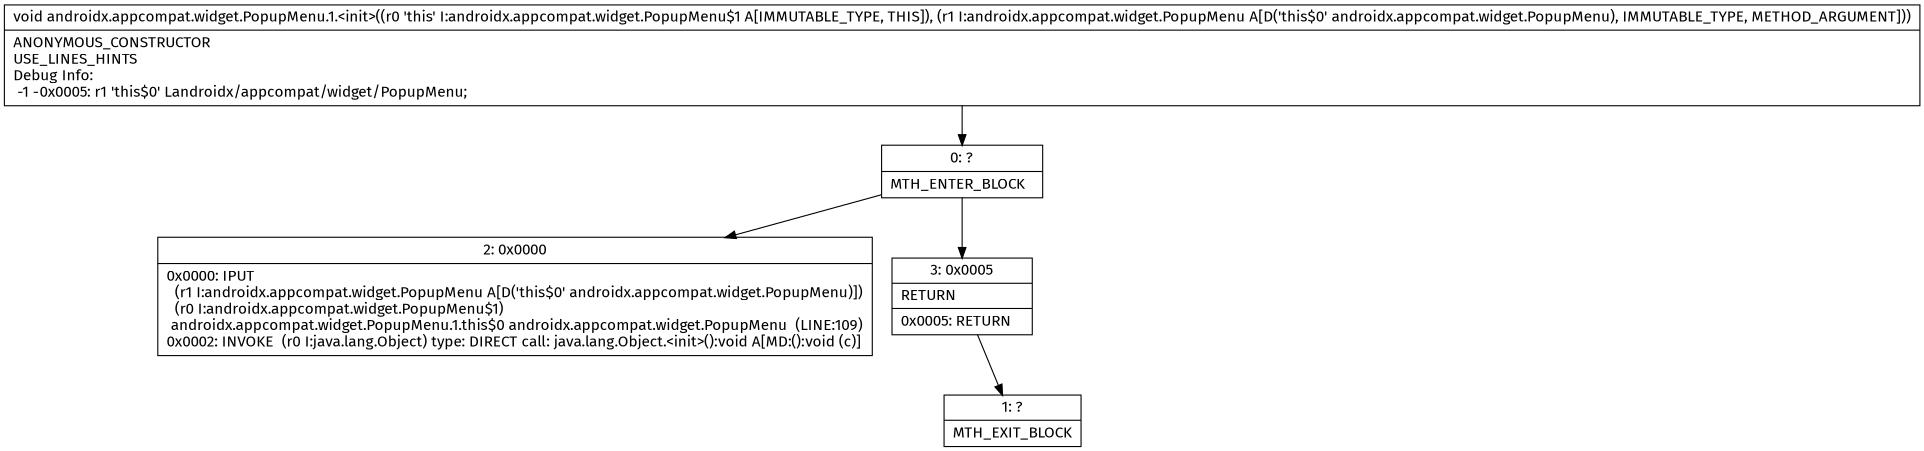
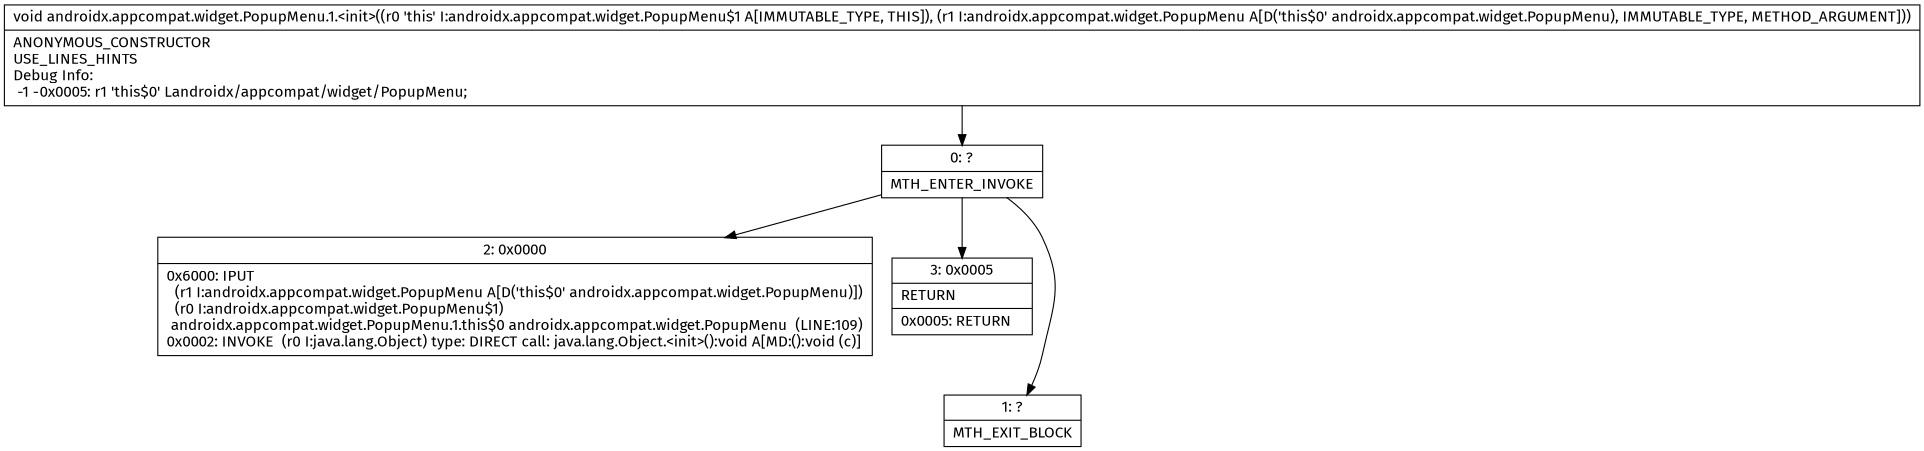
(958, 184) -> (962, 184)
(215, 276) -> (215, 276)
(988, 360) -> (1055, 285)
